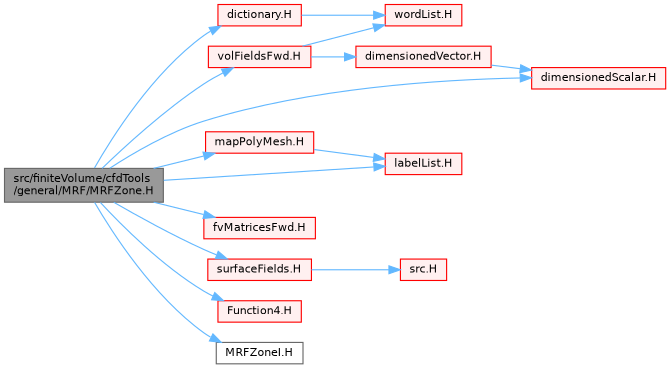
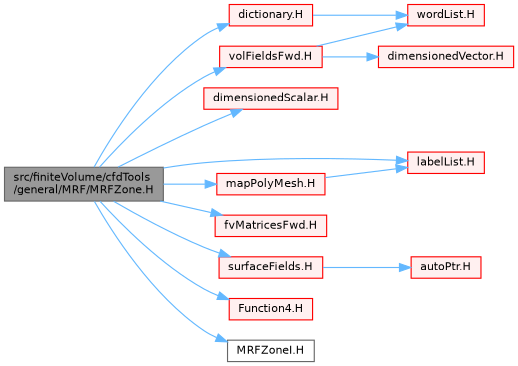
(506, 67) -> none
(424, 270) -> (446, 268)
